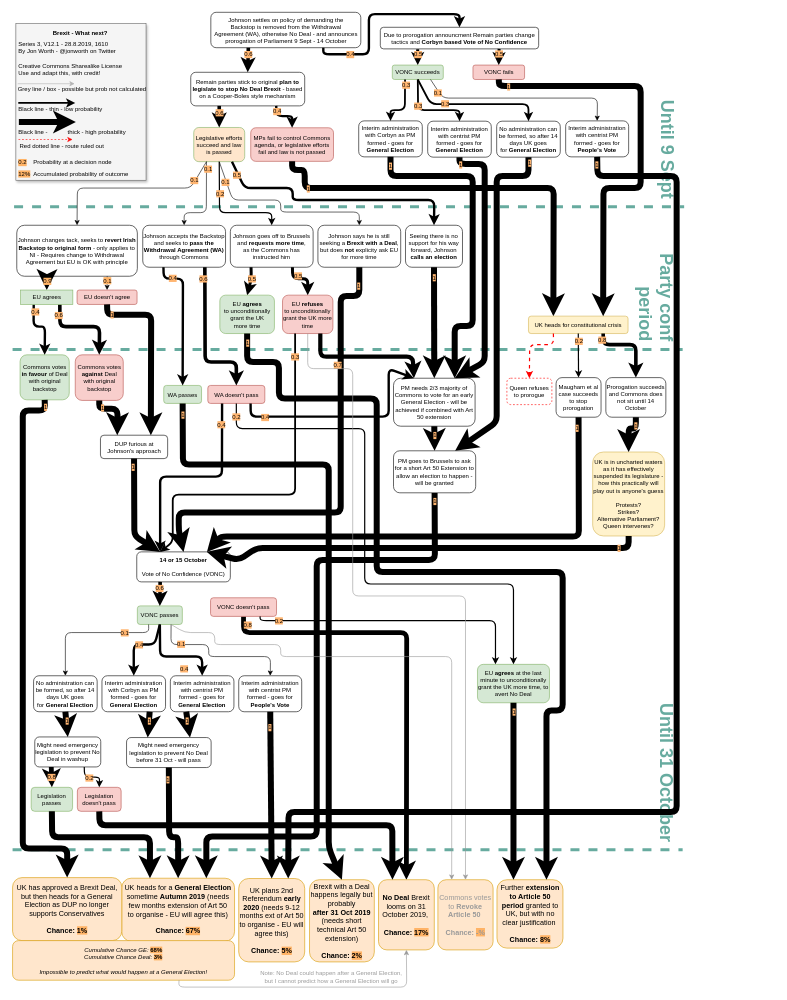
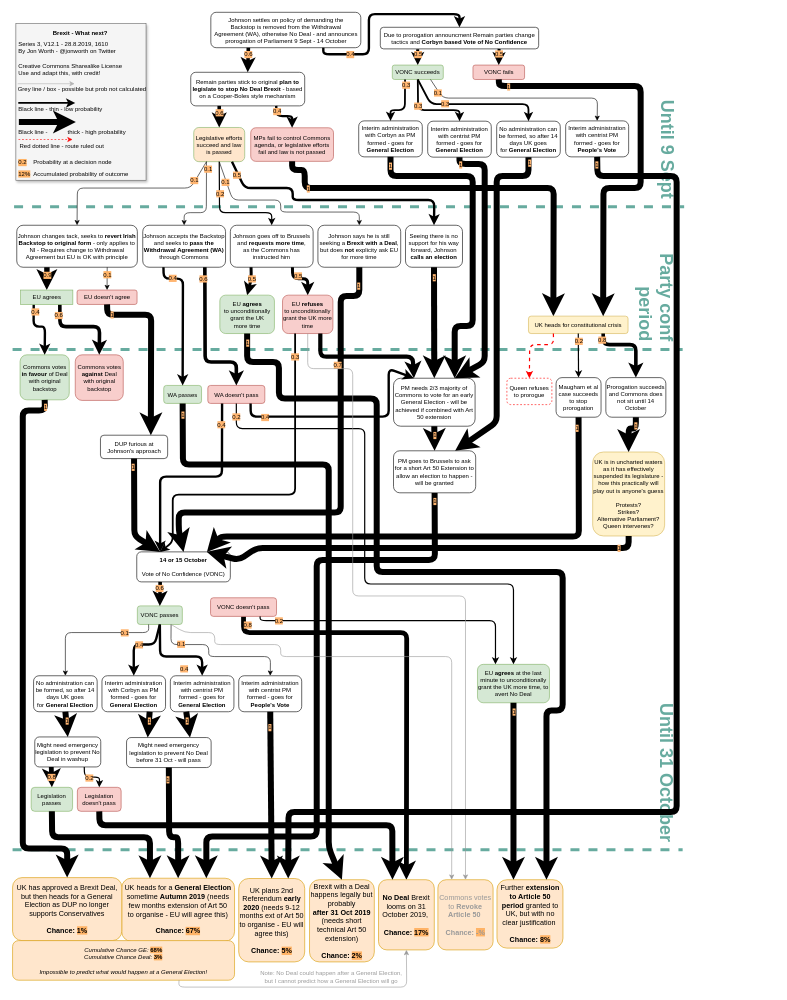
(77, 251) -> (77, 246)
(109, 409) -> none
